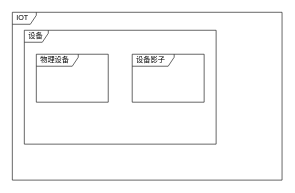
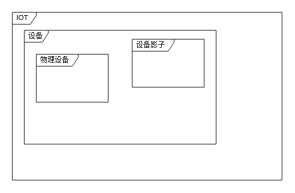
(168, 78) -> (168, 63)
